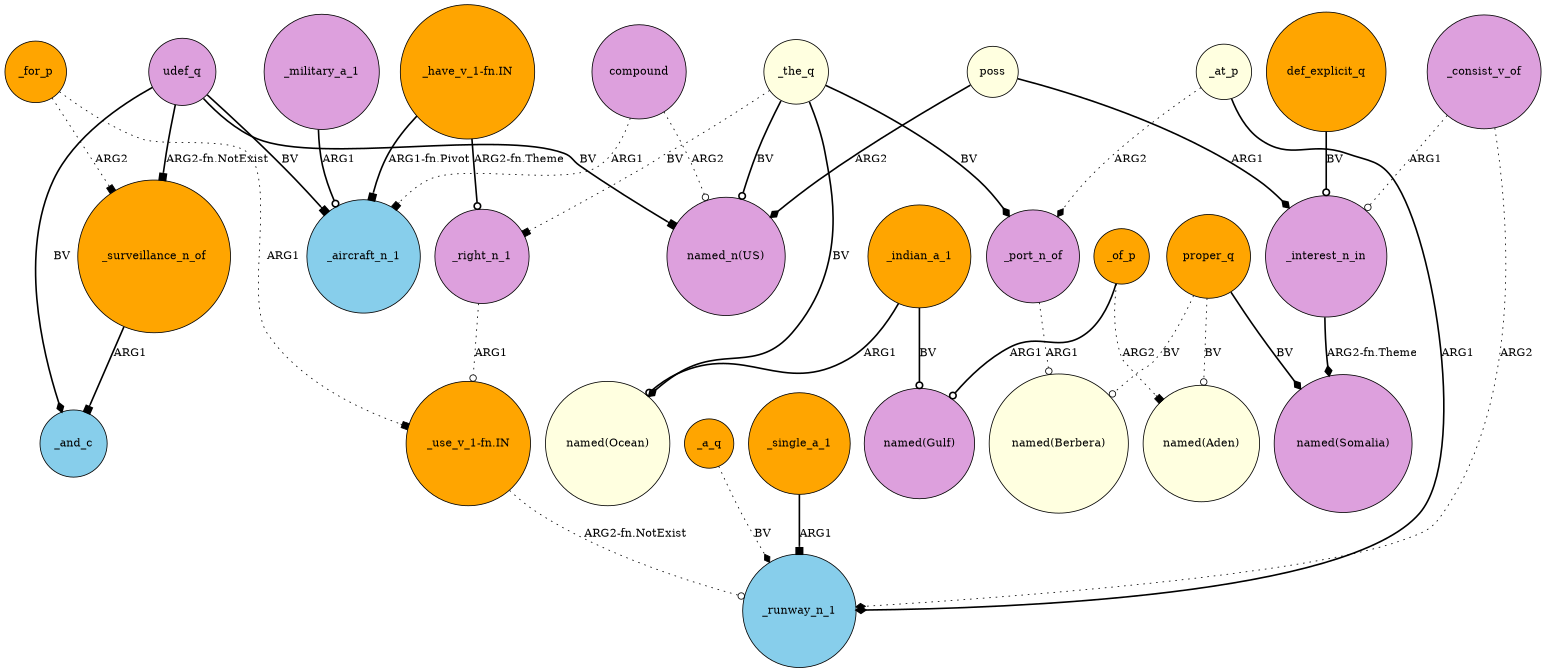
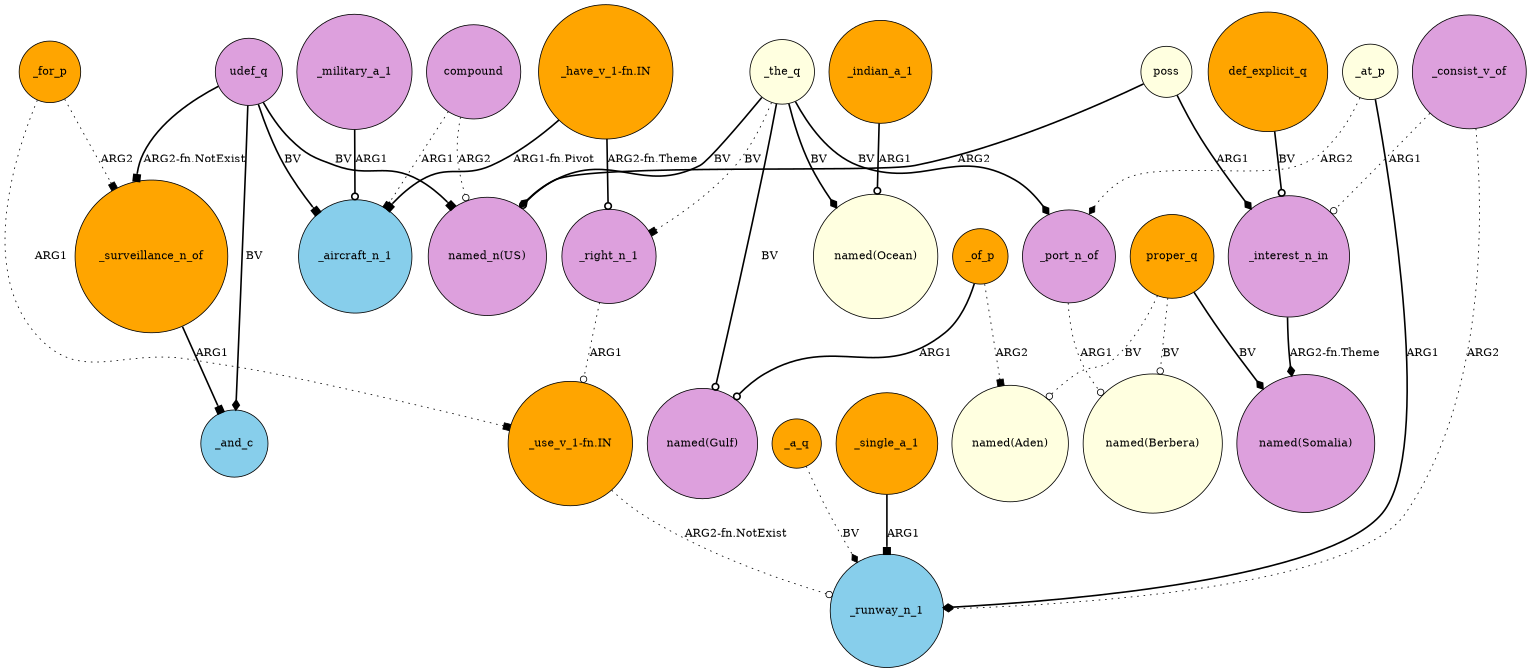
(919, 345) -> (748, 244)
